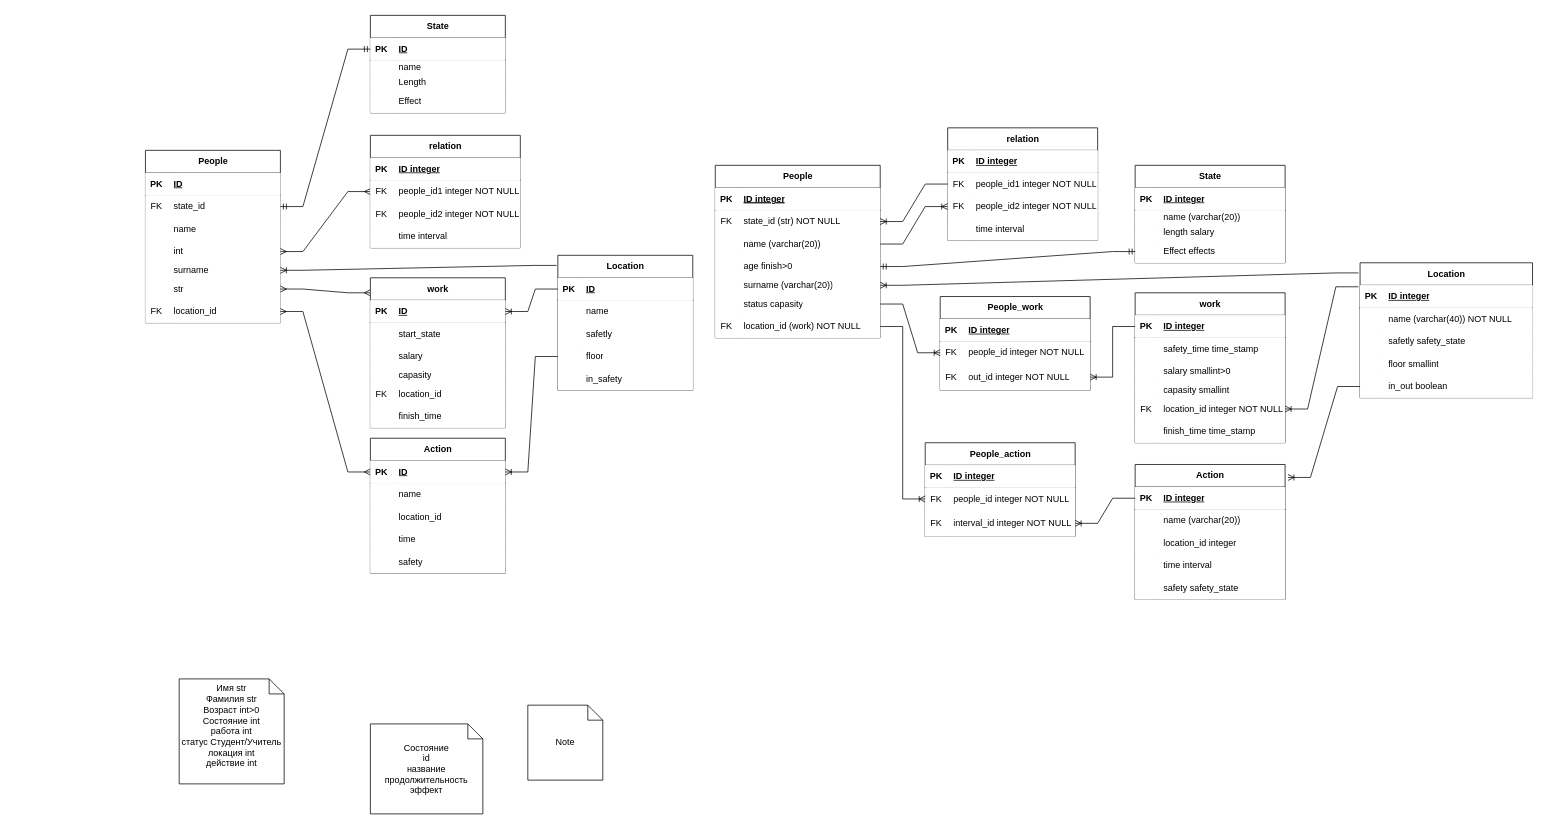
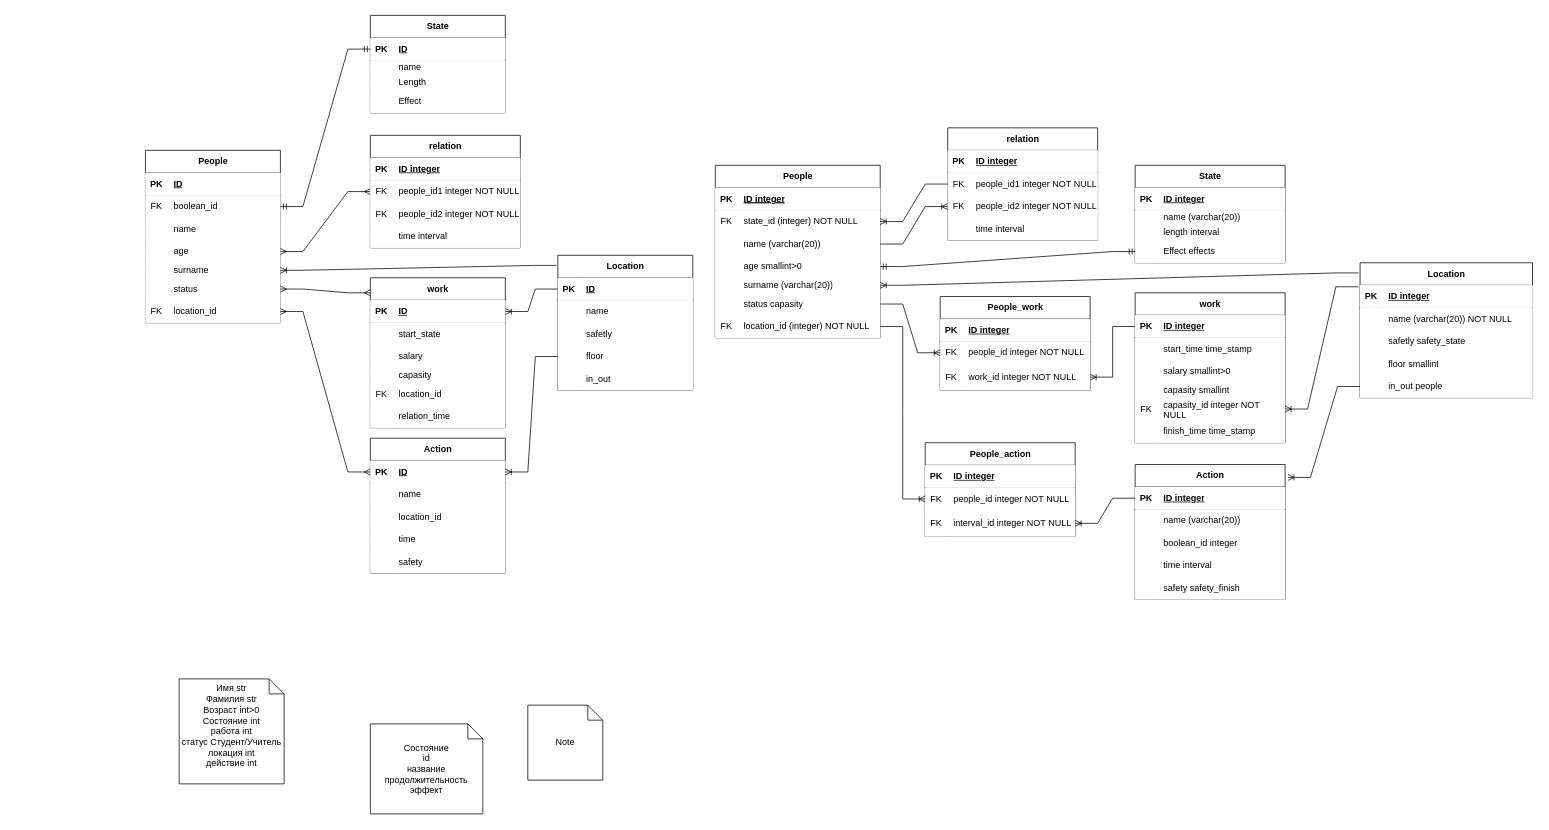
(193, 207) -> (196, 207)
(797, 222) -> (806, 222)
(1193, 233) -> (1197, 233)
(180, 252) -> (181, 252)
(770, 267) -> (774, 267)
(181, 289) -> (189, 289)
(1453, 319) -> (1453, 319)
(805, 327) -> (811, 327)
(1216, 349) -> (1213, 349)
(1021, 378) -> (1023, 378)
(608, 379) -> (600, 379)
(1420, 387) -> (1418, 387)
(1224, 409) -> (1224, 409)
(423, 417) -> (428, 417)
(1206, 543) -> (1204, 543)
(1210, 588) -> (1211, 588)
